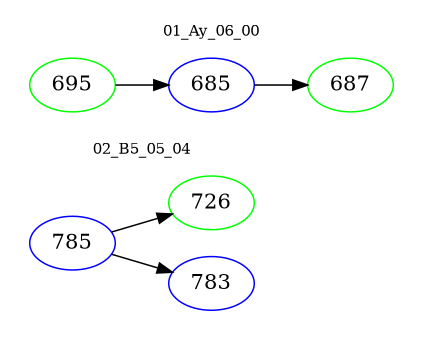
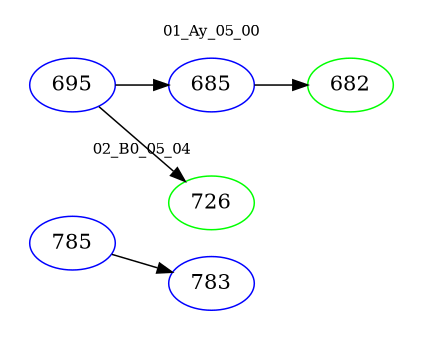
(212, 32) -> (212, 32)
(72, 85) -> (72, 85)
(351, 85) -> (351, 85)
(142, 150) -> (142, 150)
(135, 225) -> (144, 145)
